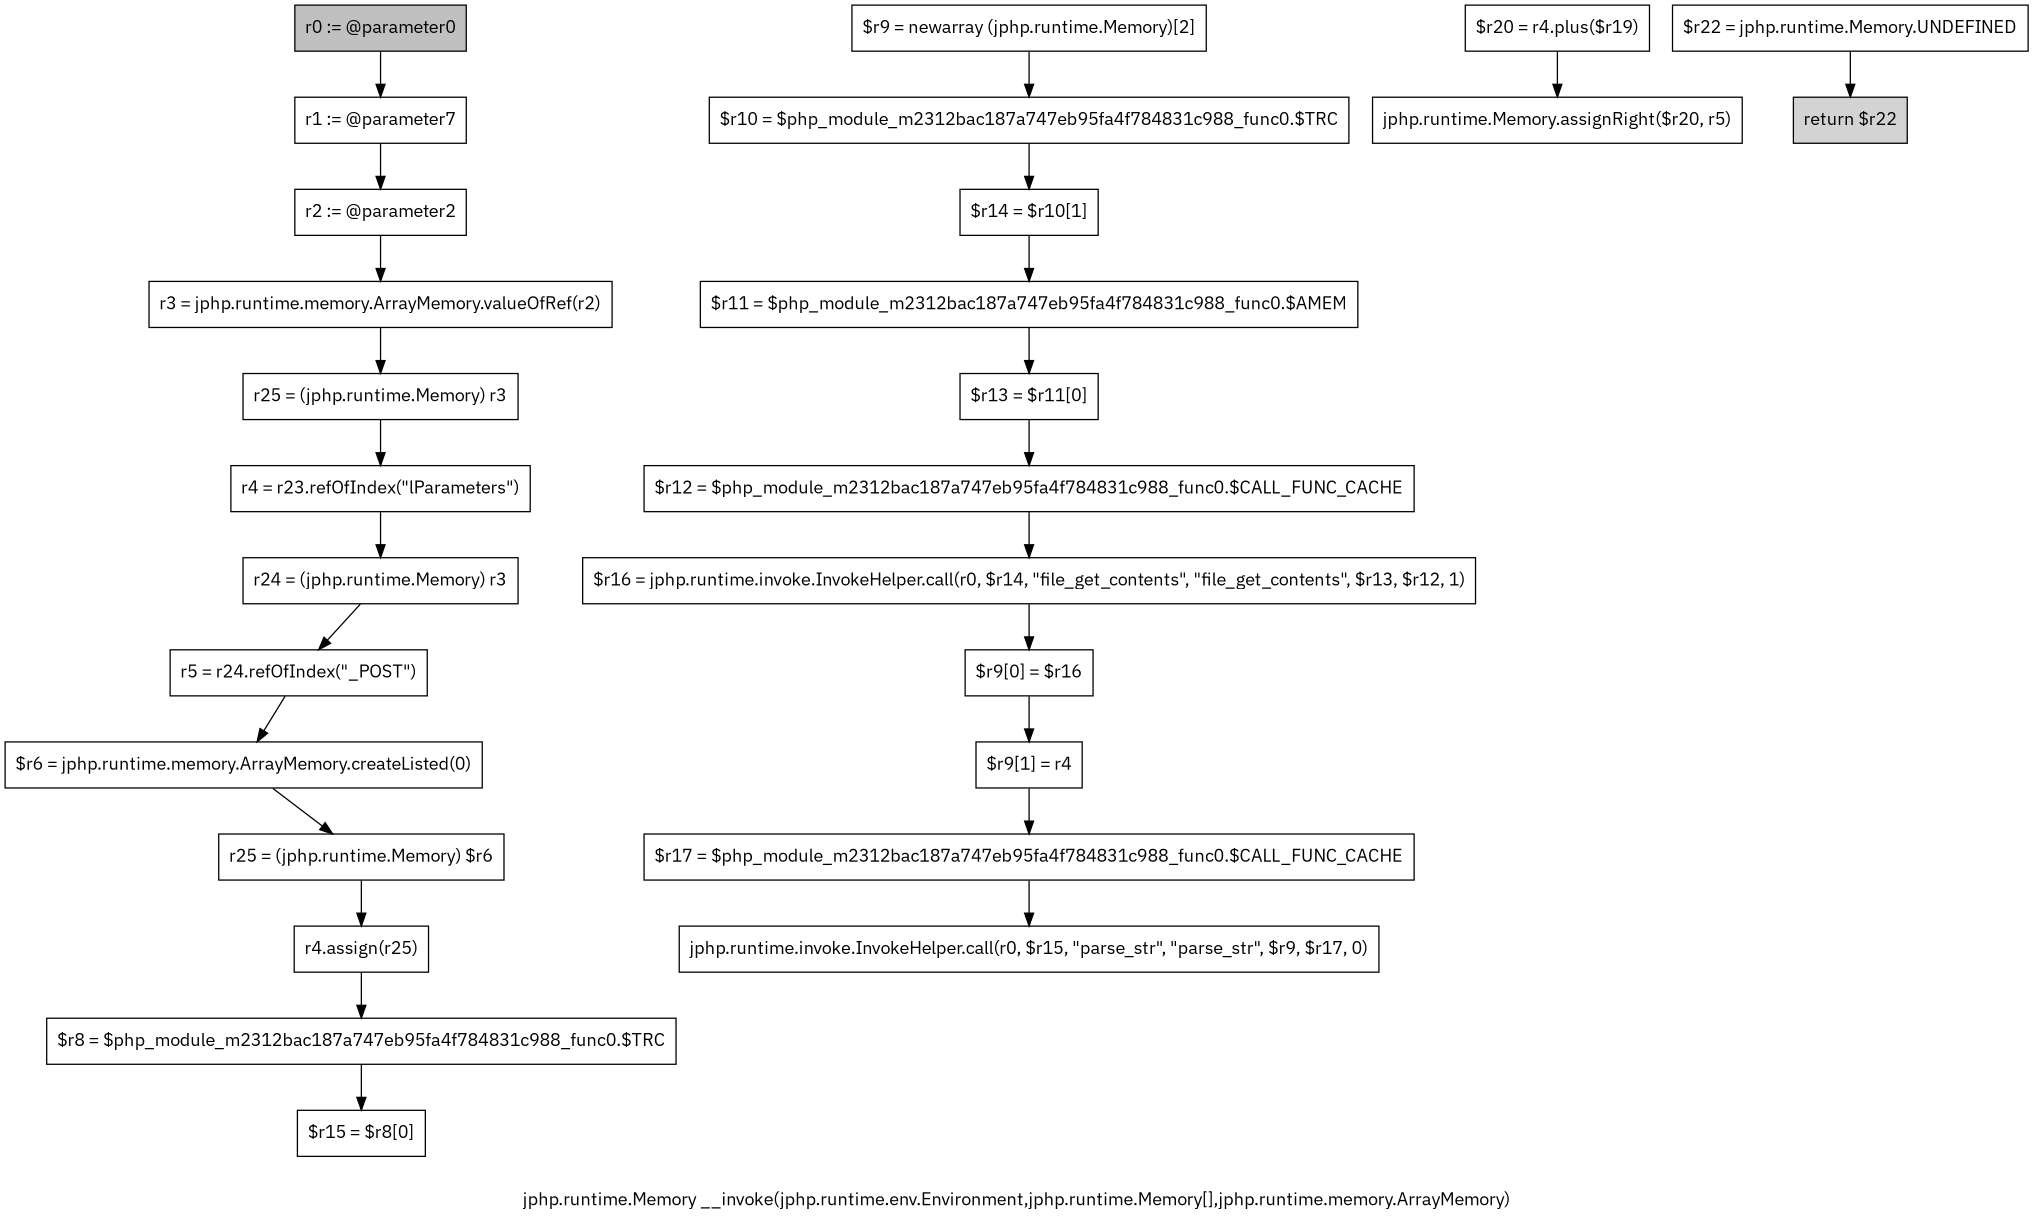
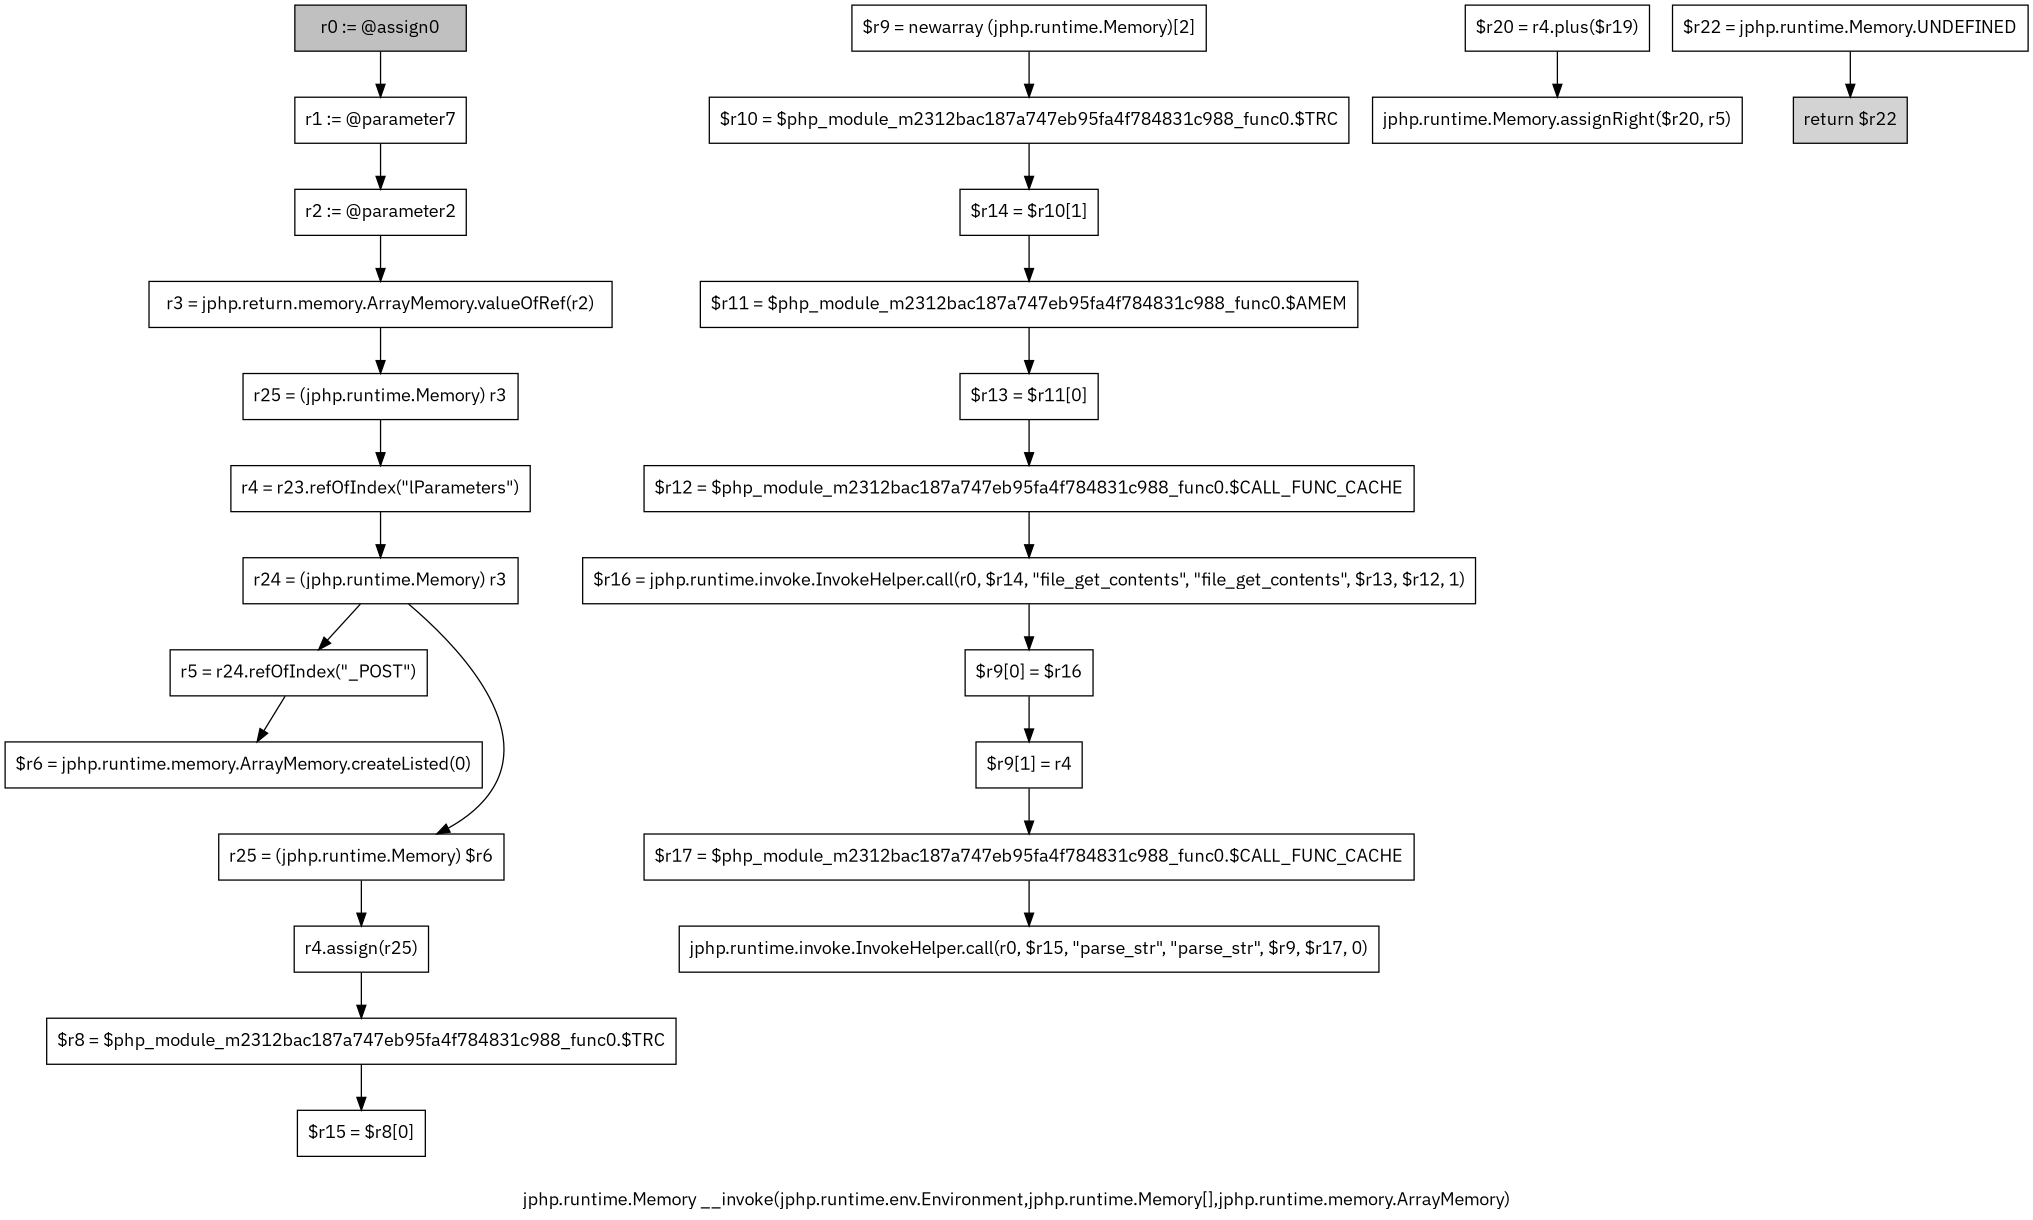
(381, 28) -> (381, 28)
(381, 304) -> (381, 304)
(298, 807) -> (496, 712)
